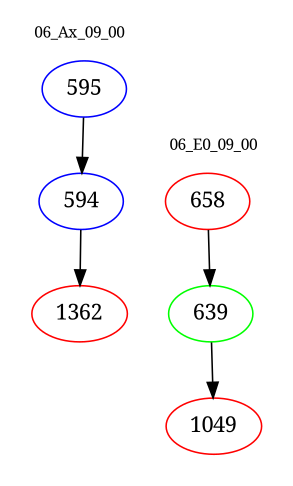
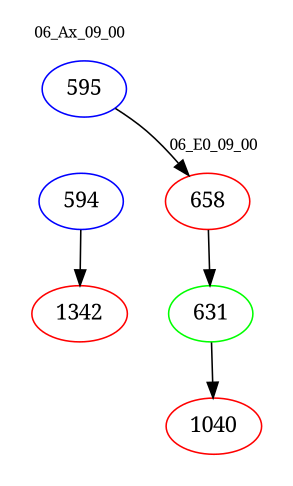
(83, 138) -> (163, 146)
(80, 314) -> (80, 314)
(211, 314) -> (211, 314)
(214, 426) -> (214, 426)
